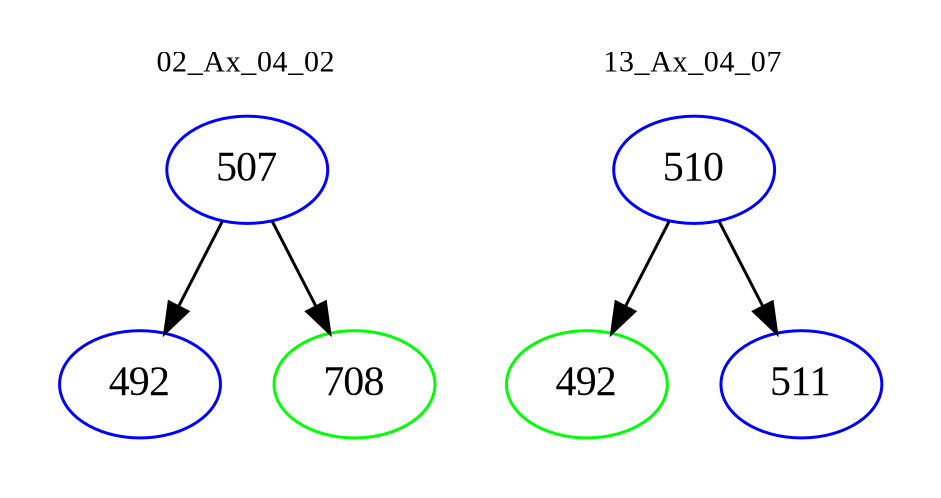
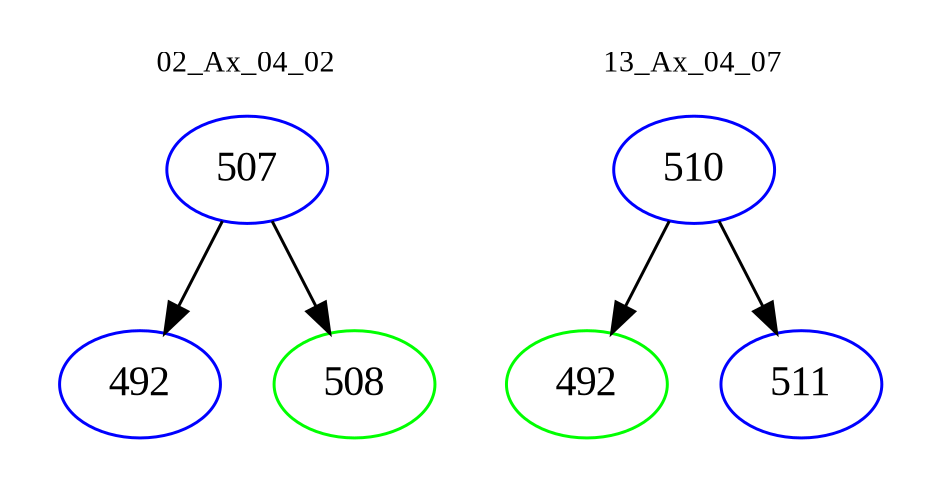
(355, 384) -> (355, 384)
